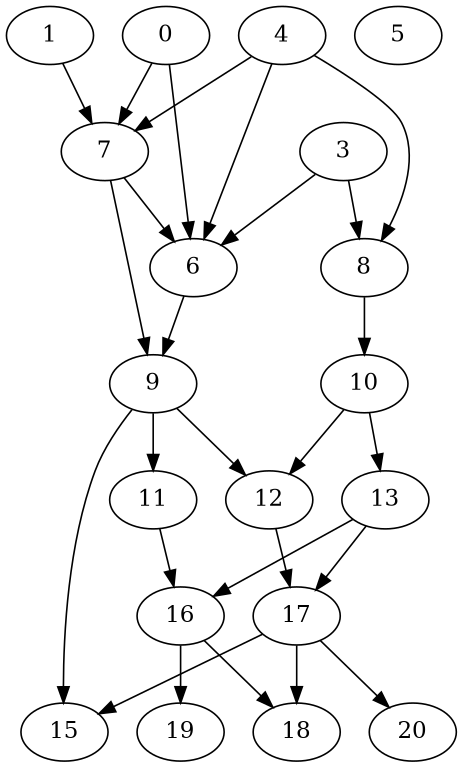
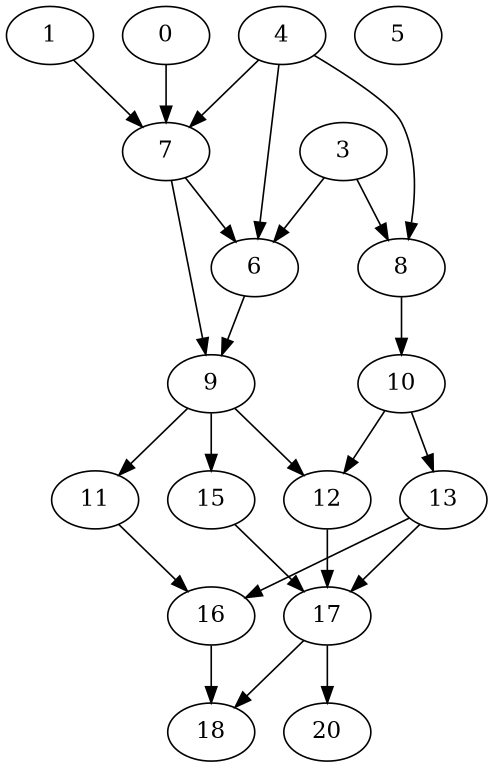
(179, 143) -> none
(192, 669) -> (263, 552)
(181, 732) -> none
